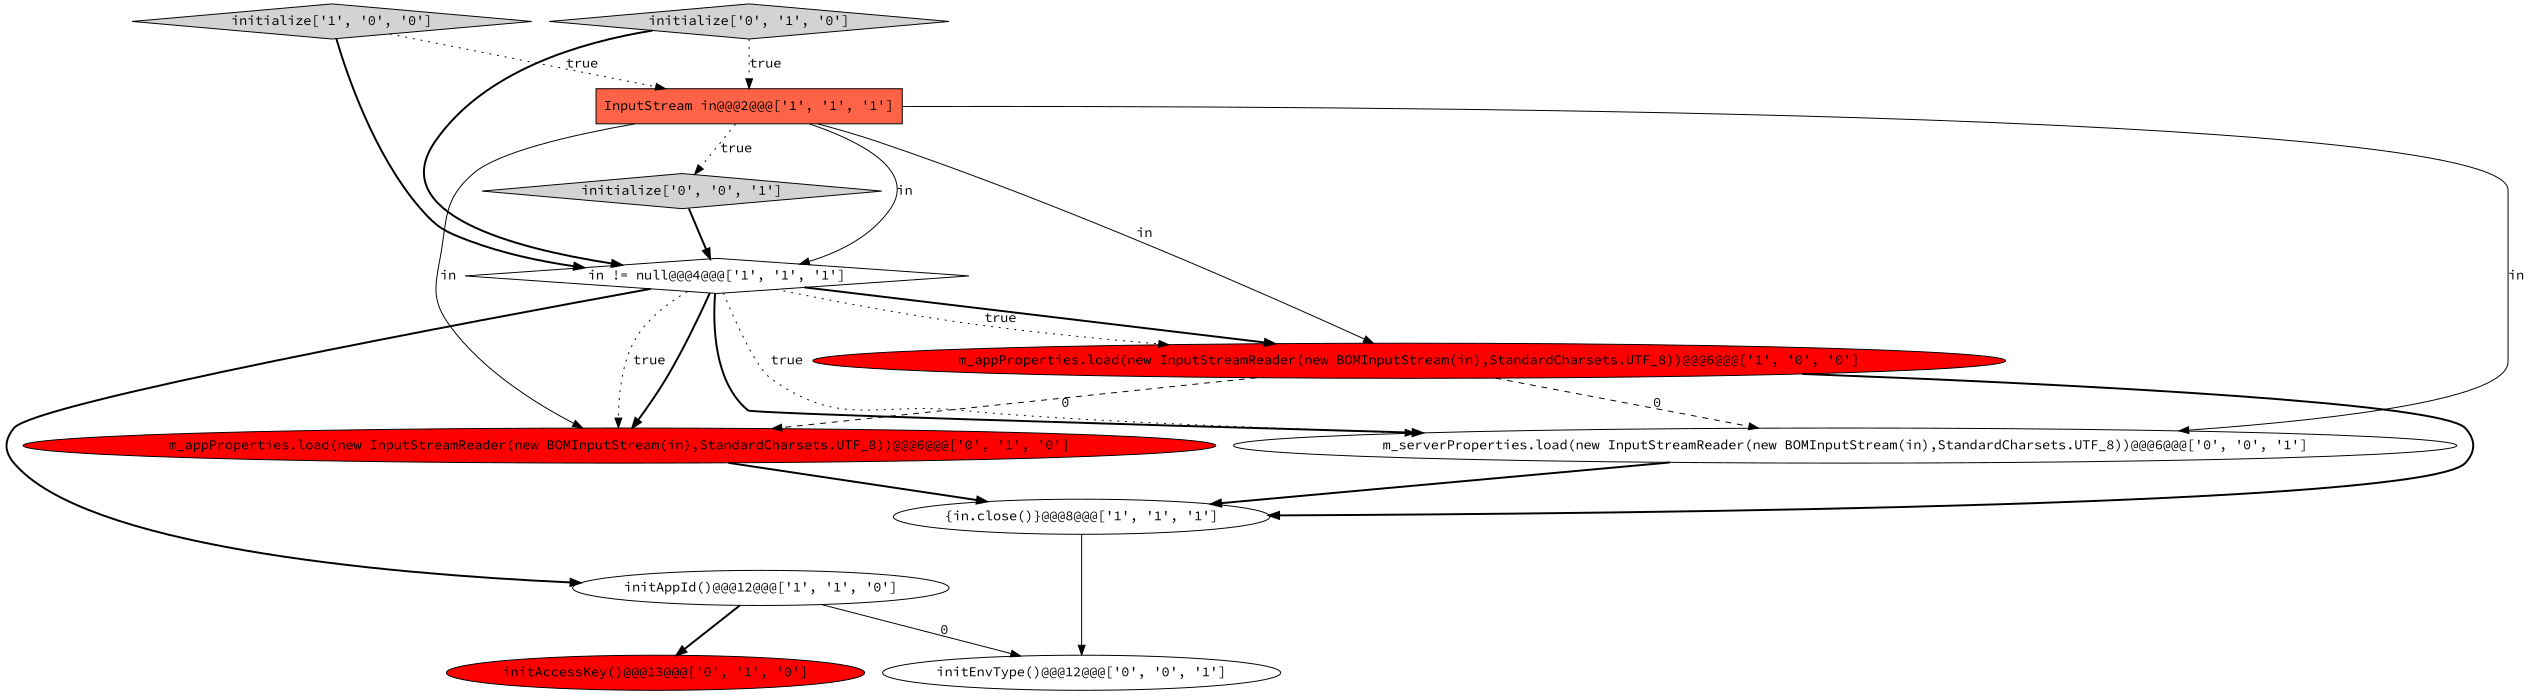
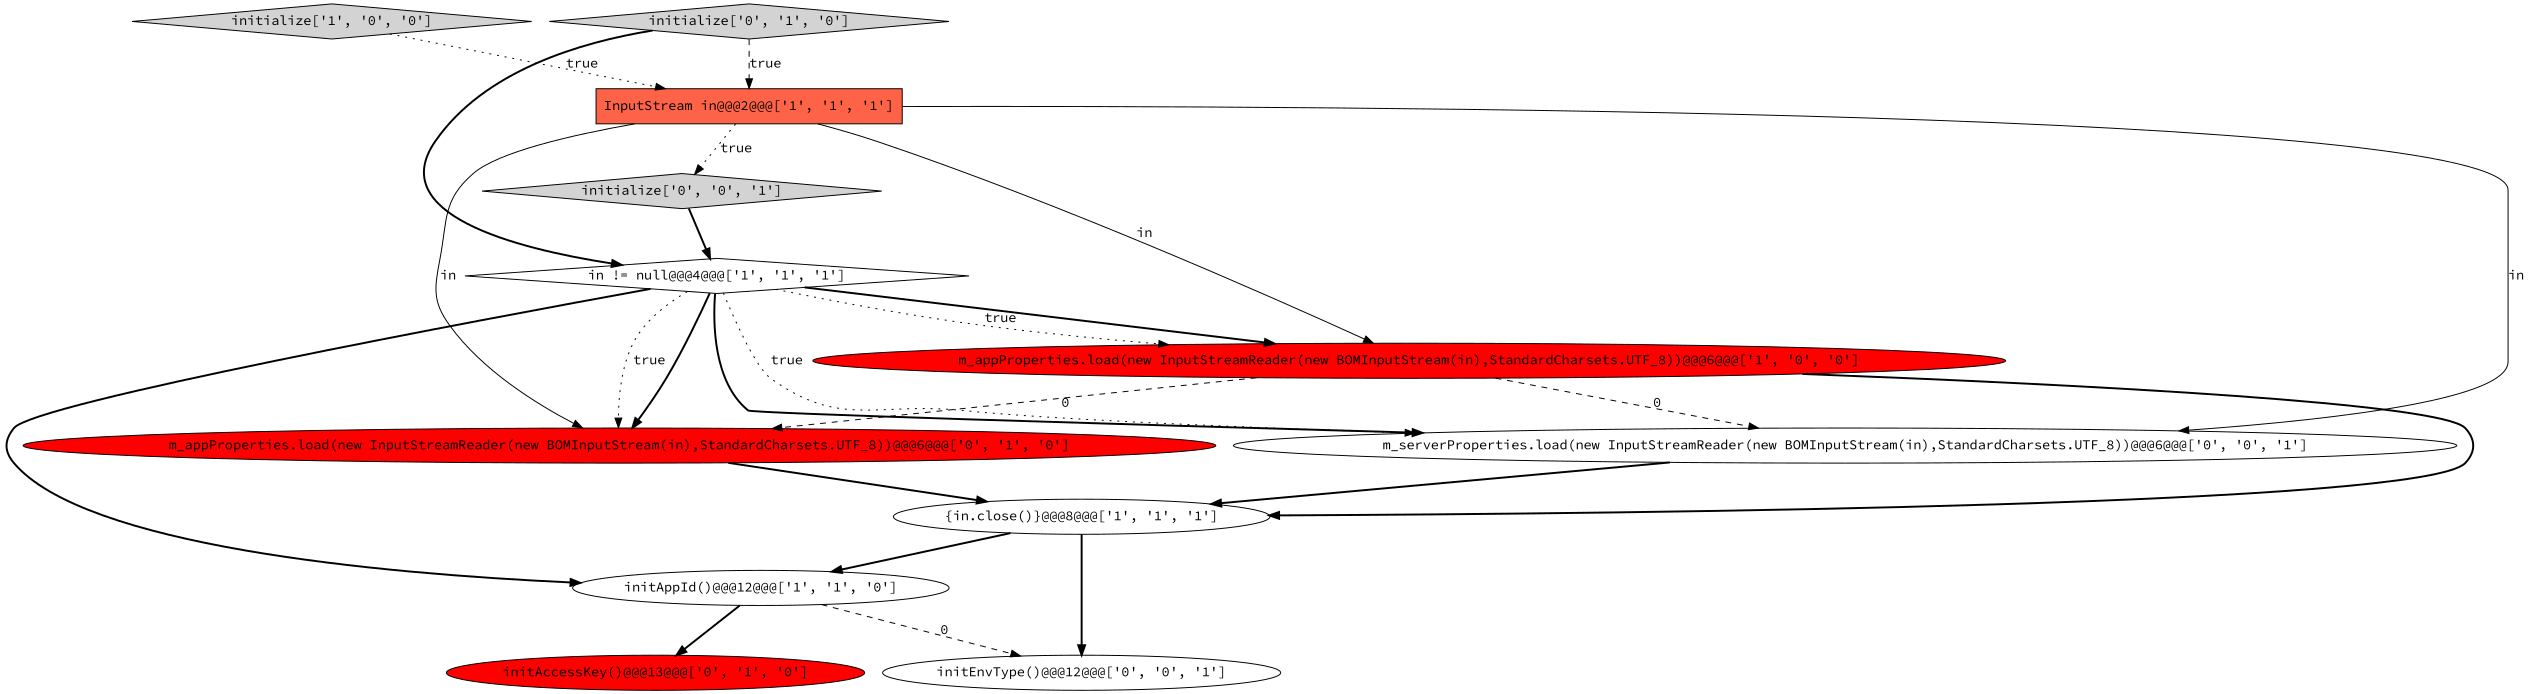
(749, 59) -> (749, 59)
(897, 192) -> none
(413, 199) -> none
none -> (926, 551)
(1082, 590) -> (1082, 590)
(916, 629) -> (916, 629)
